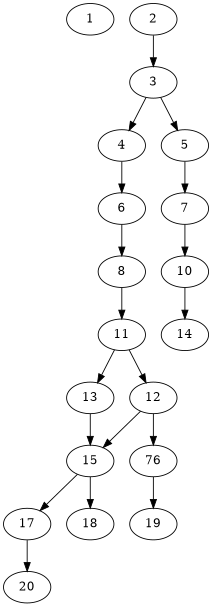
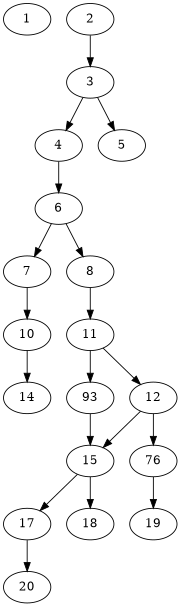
(185, 173) -> (45, 236)
(90, 398) -> (90, 398)
